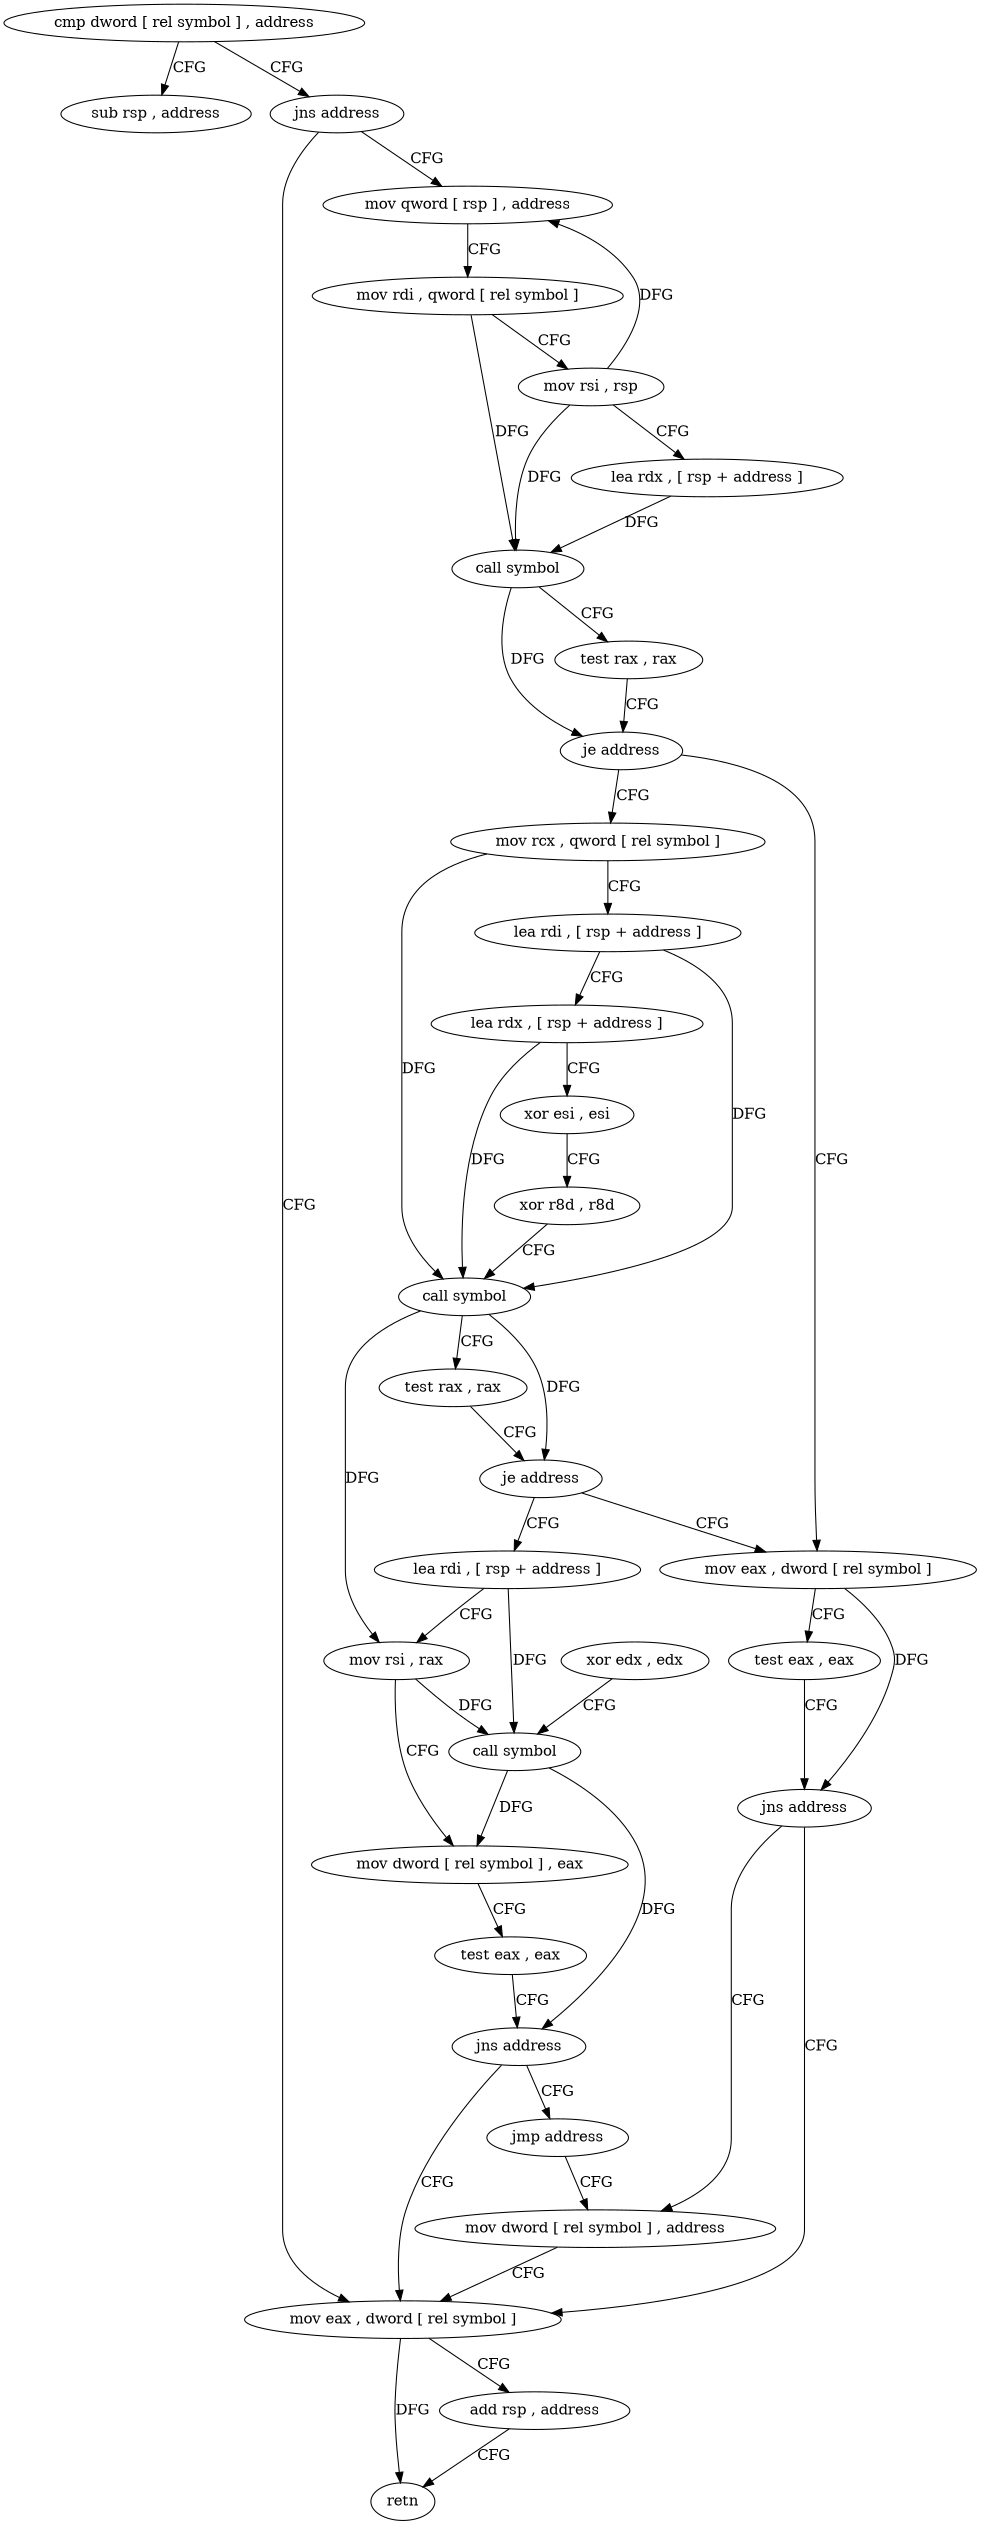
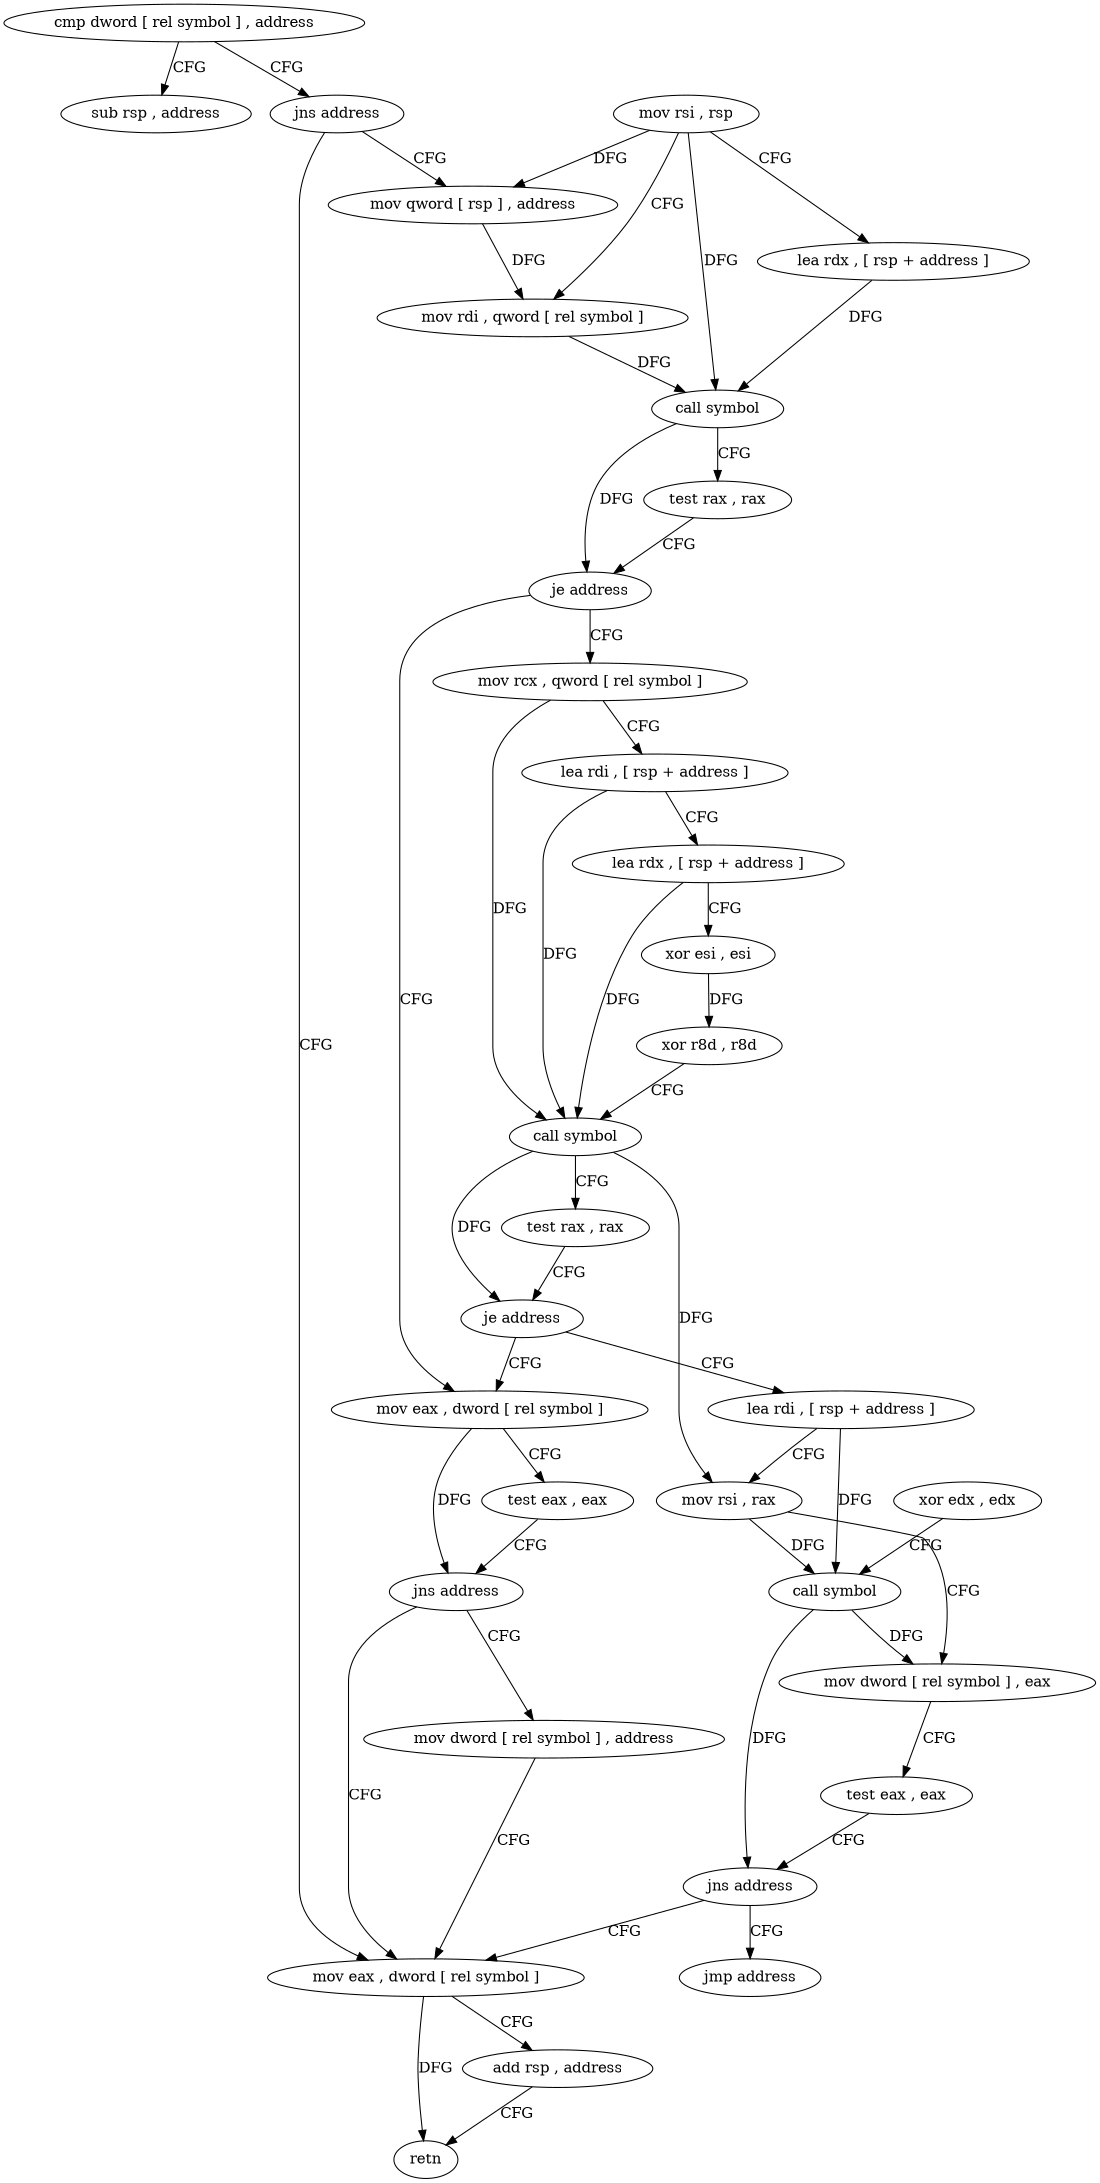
(484, 250) -> (529, 261)
(526, 339) -> (630, 220)
(584, 1160) -> (727, 1000)
(574, 2178) -> none
